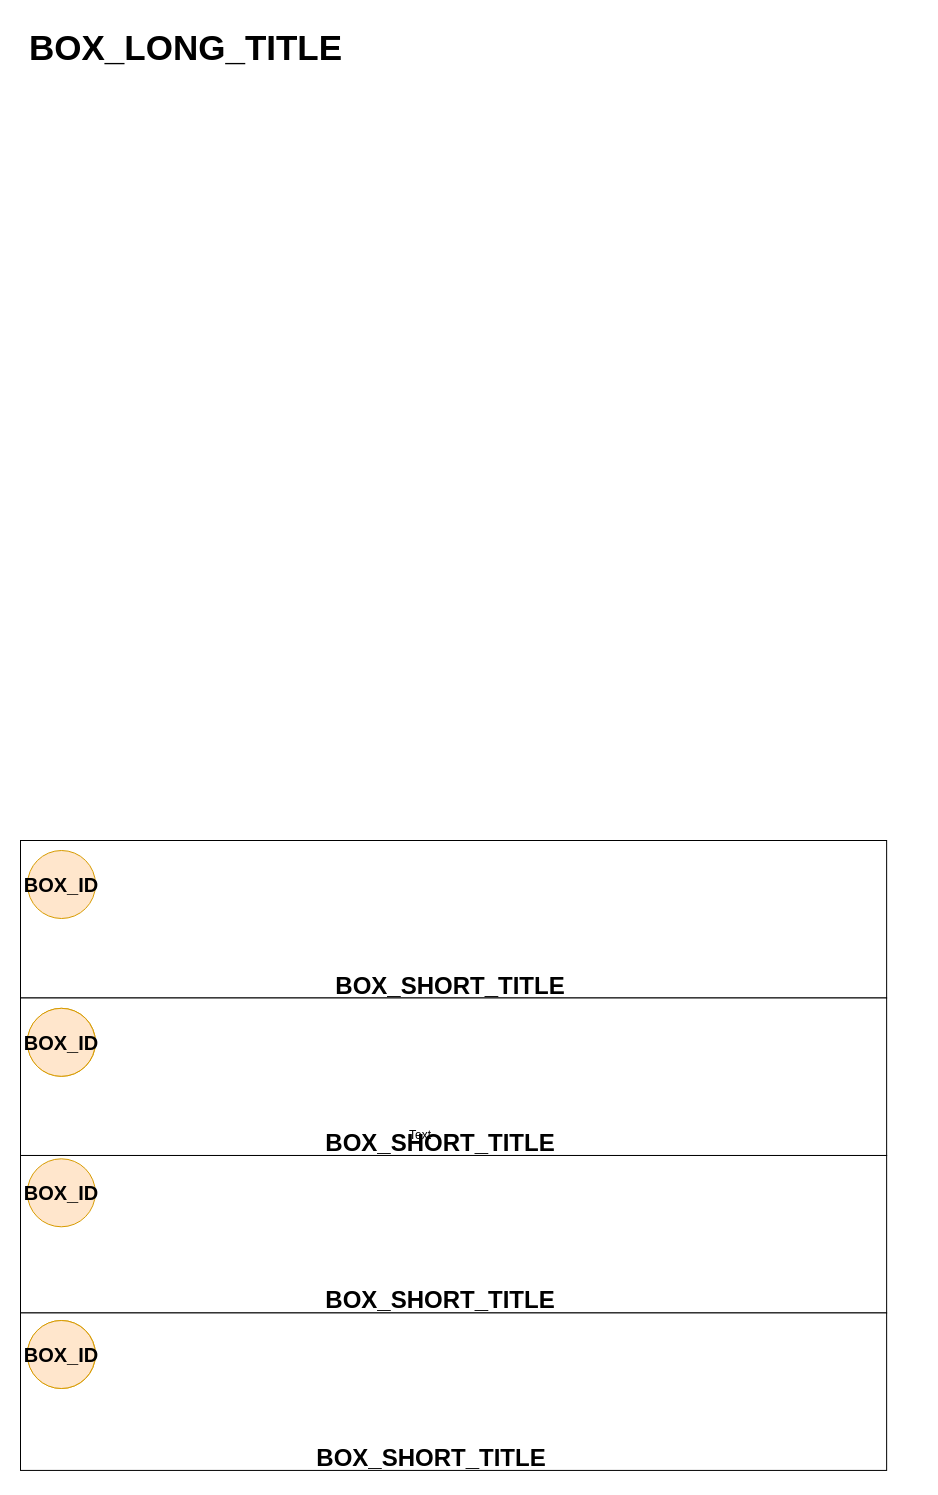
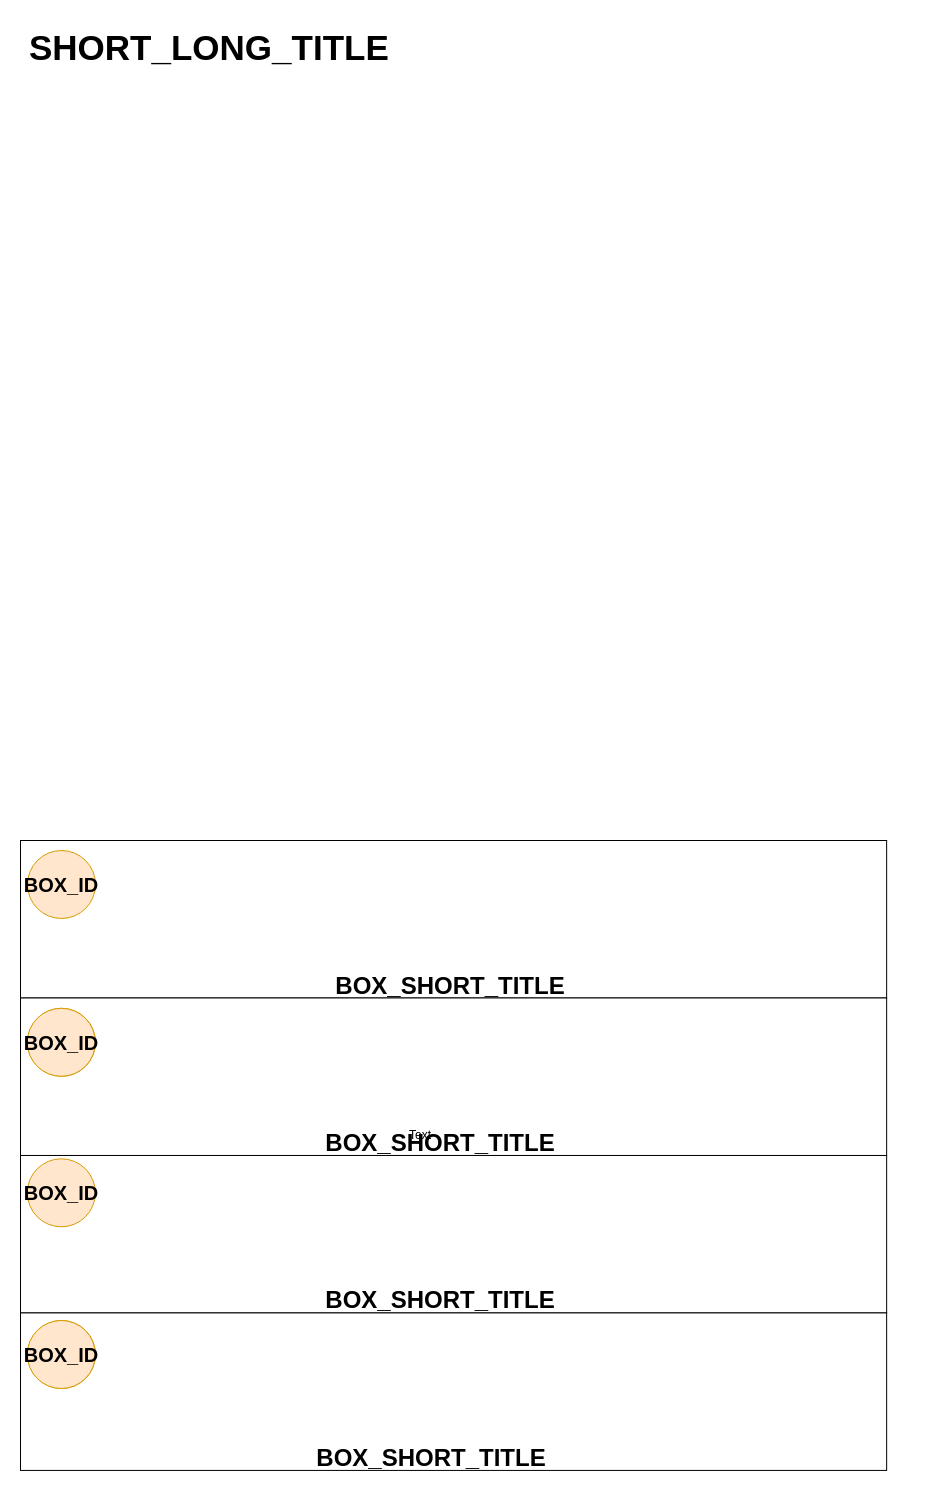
(167, 49) -> (186, 49)
